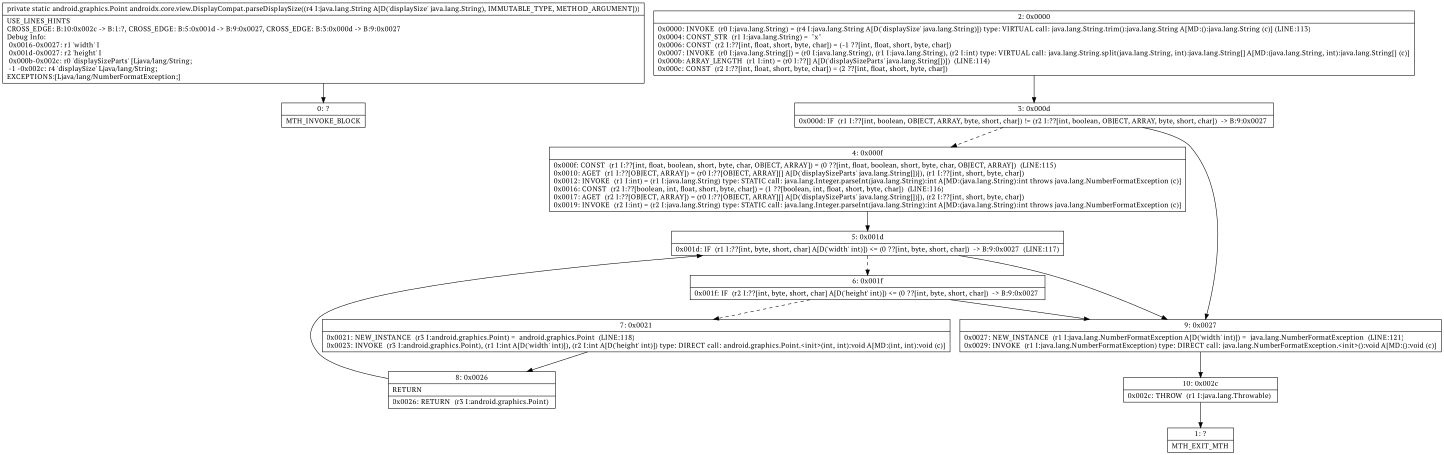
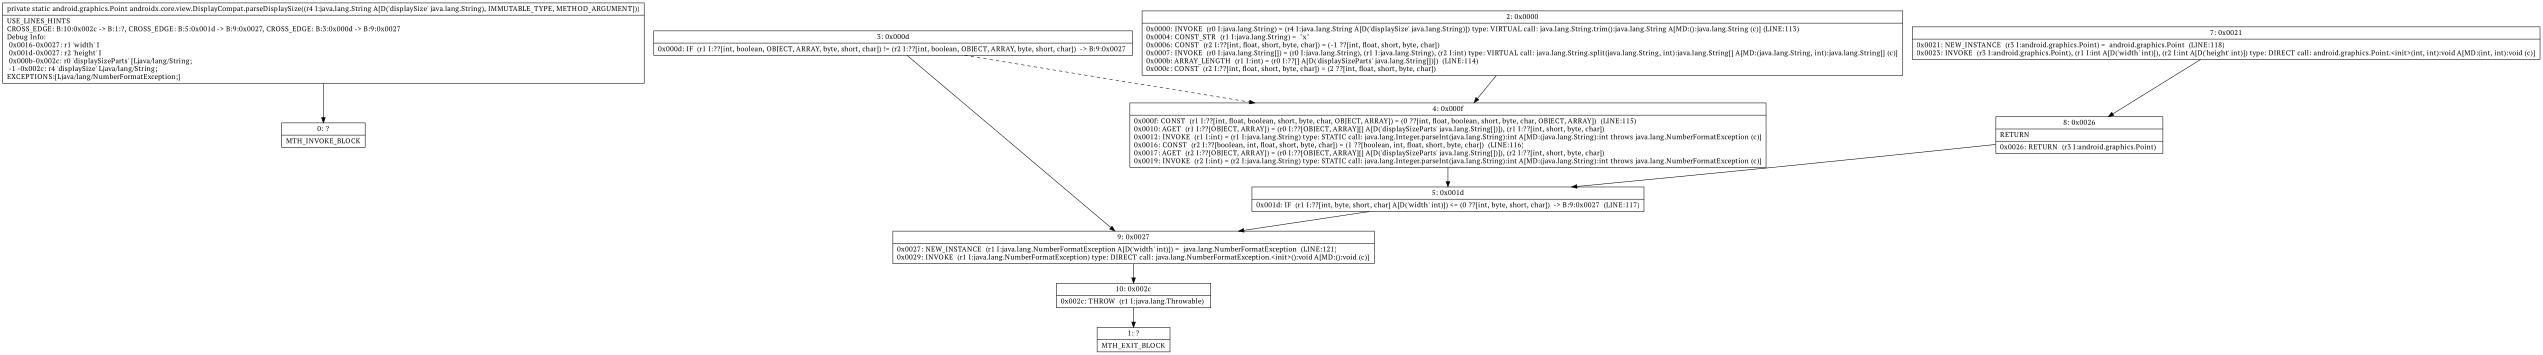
(1034, 86) -> (1487, 87)
(868, 288) -> none
(1201, 446) -> (1134, 345)
